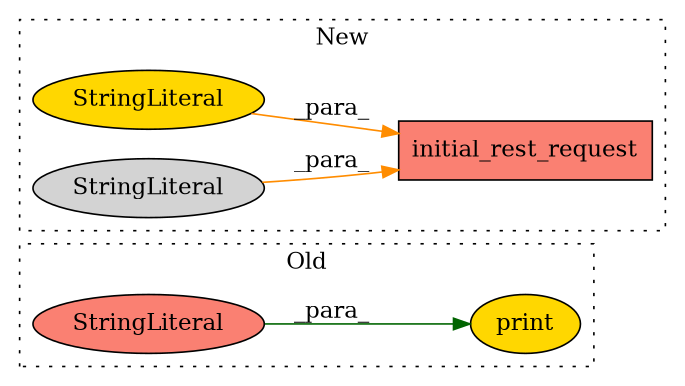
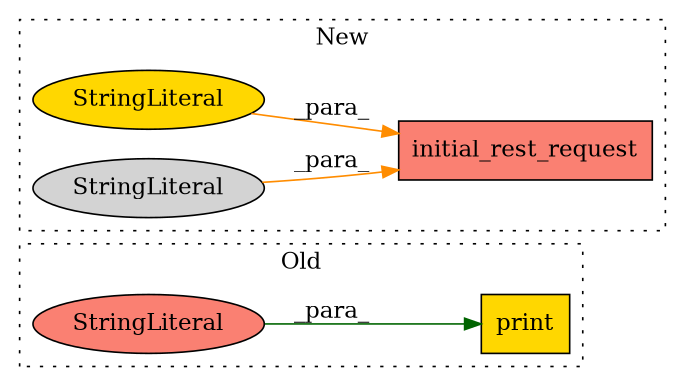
(526, 324) -> (526, 324)
